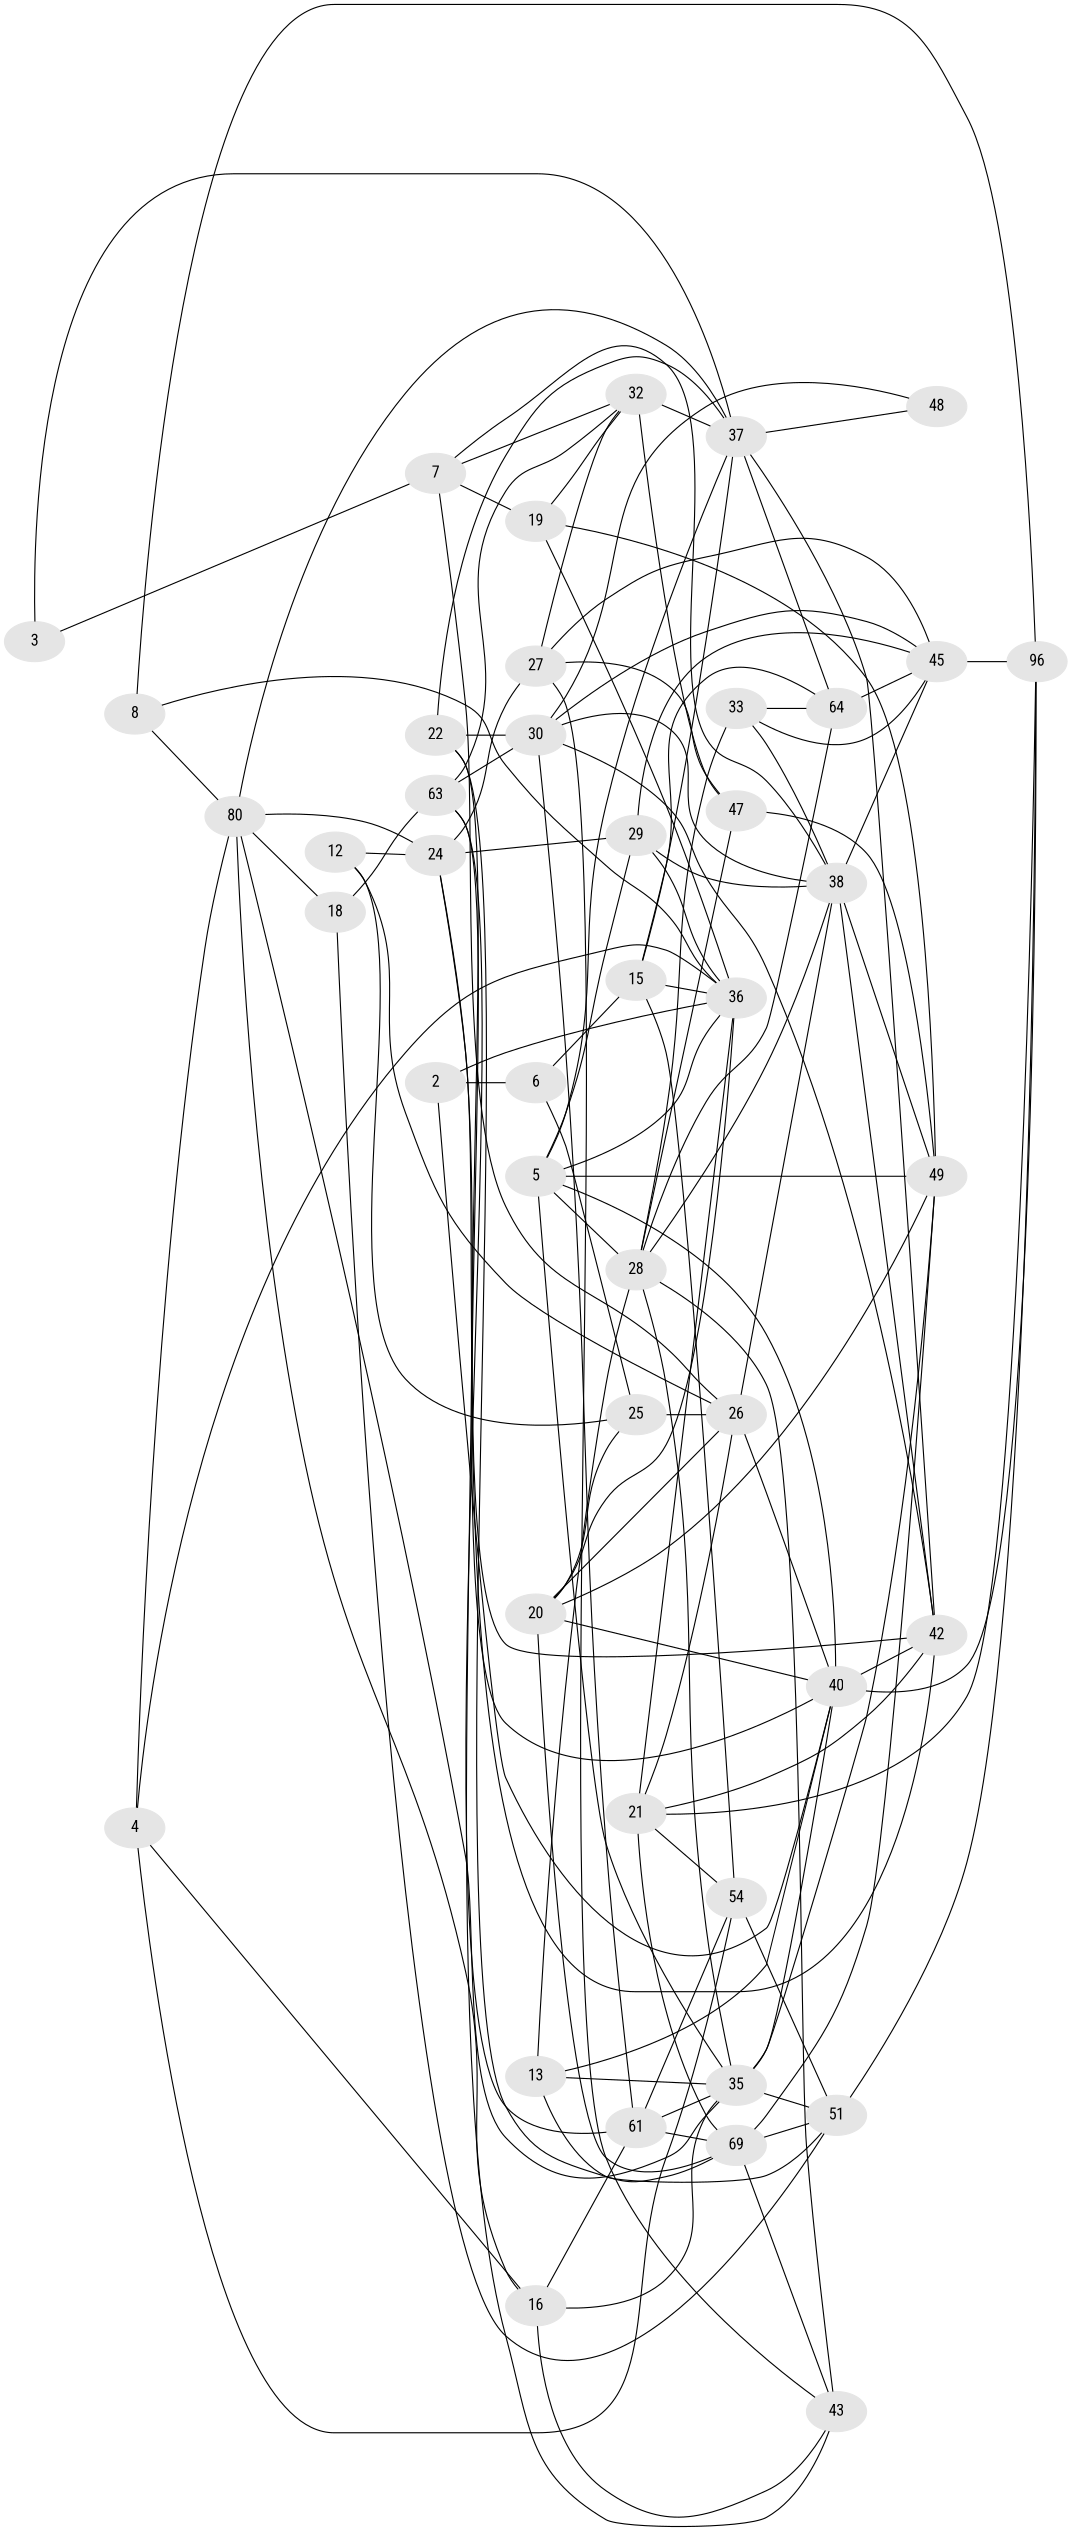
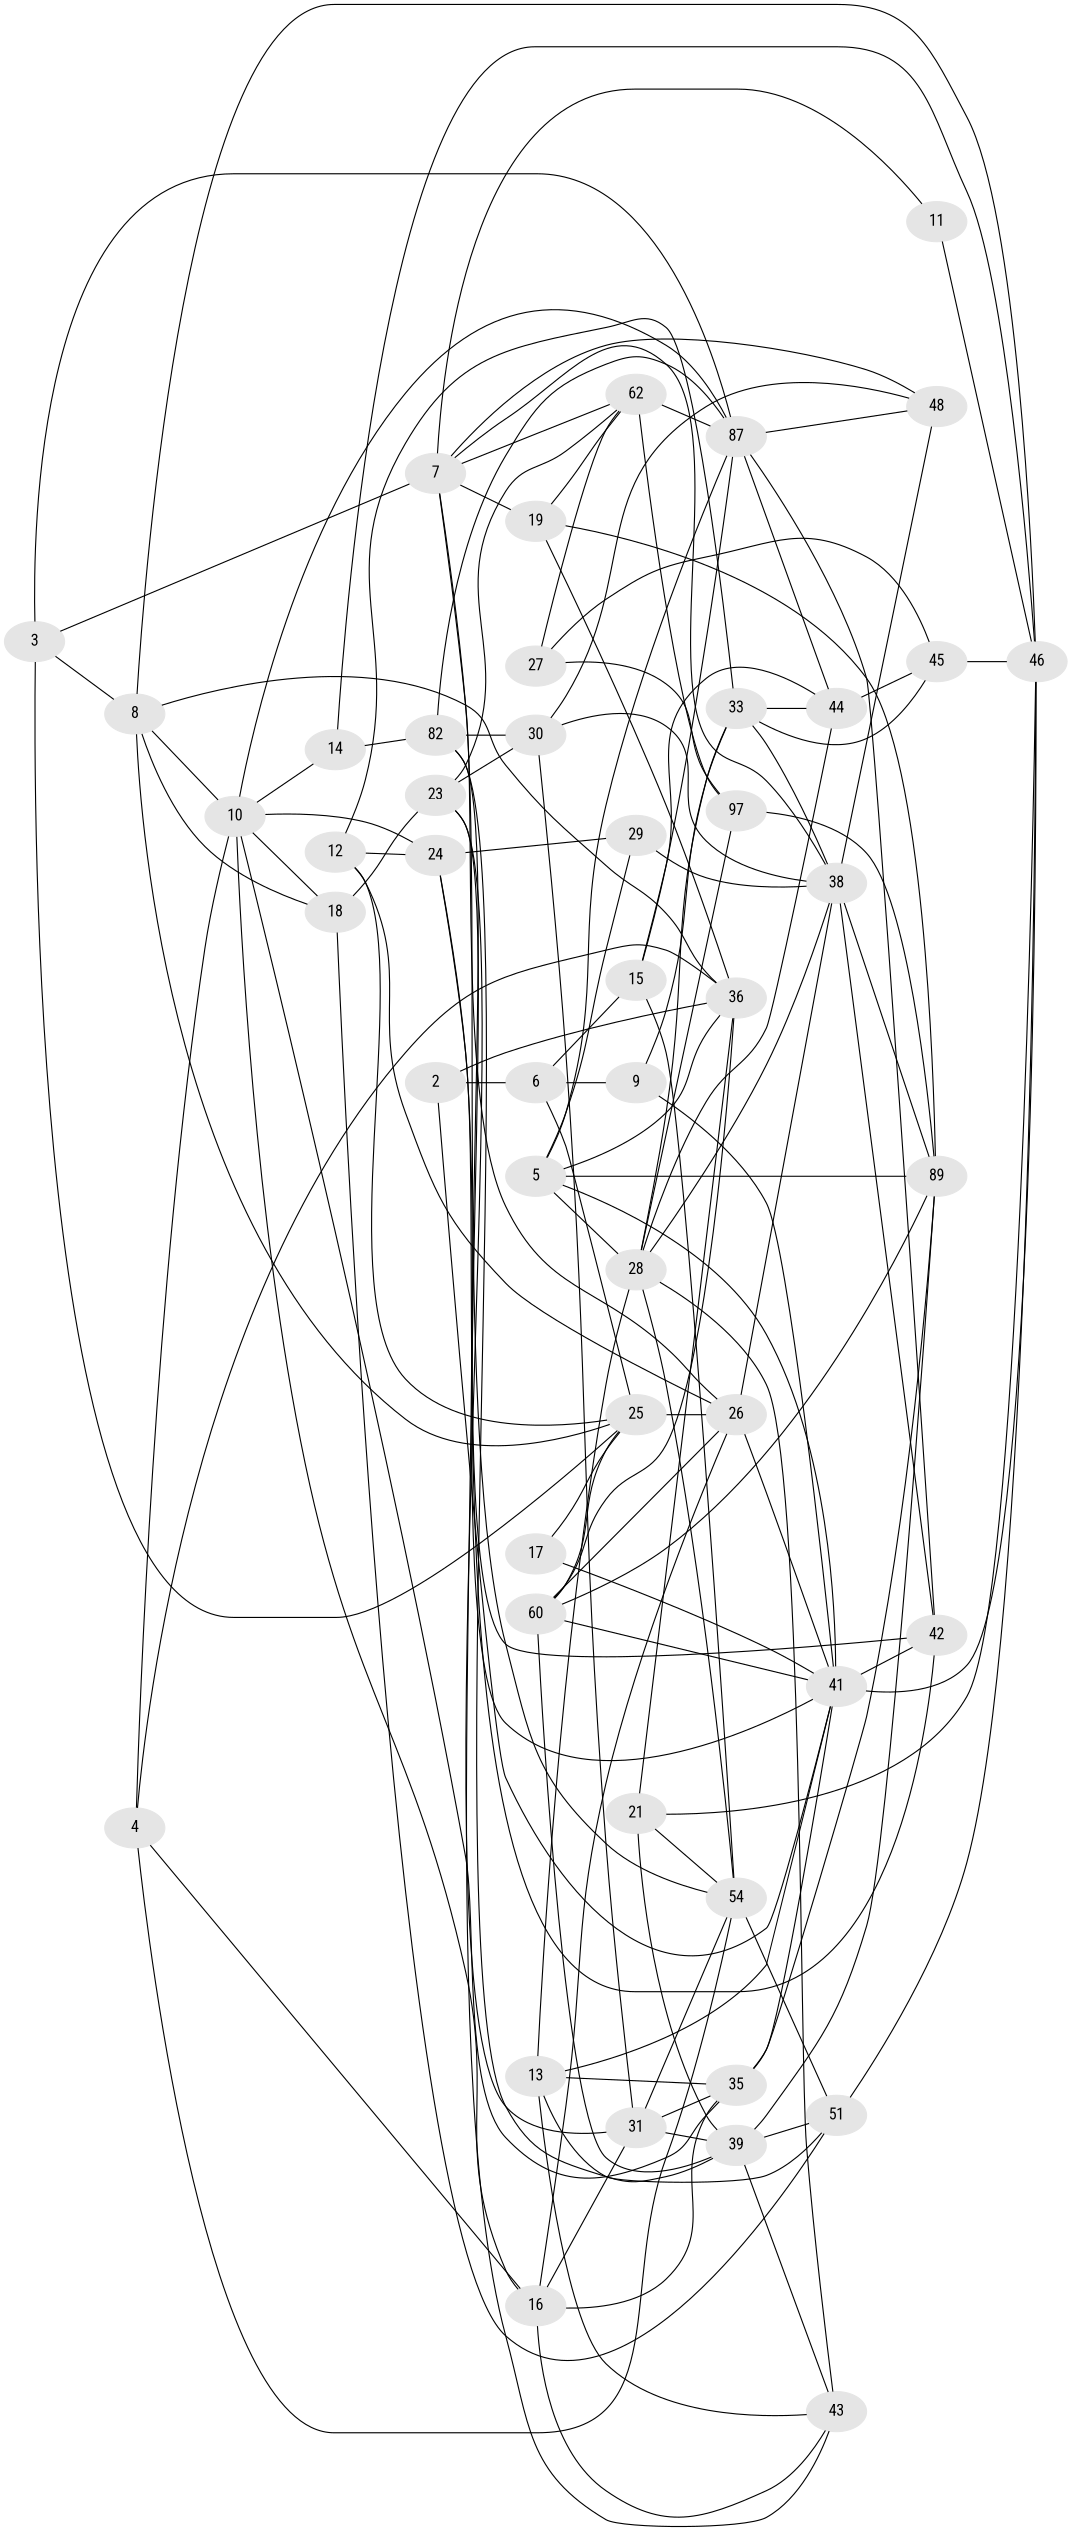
none -> (937, 222)
none -> (681, 340)
none -> (504, 353)
(636, 394) -> (636, 394)
(736, 437) -> (736, 437)
(728, 625) -> none
(721, 650) -> none
(1037, 662) -> (1037, 662)
none -> (85, 678)
(837, 708) -> (837, 708)
(436, 735) -> (436, 735)
none -> (335, 750)
(489, 754) -> none
(887, 772) -> (887, 645)
(436, 795) -> (436, 795)
(736, 811) -> (736, 811)
(235, 816) -> (235, 816)
none -> (201, 842)
(690, 927) -> none
(686, 989) -> none
none -> (636, 1083)
(828, 1136) -> none
(937, 1176) -> (937, 1176)
none -> (244, 1203)
none -> (91, 1388)
none -> (536, 1554)
(570, 1557) -> none
none -> (493, 1575)
(536, 1614) -> (536, 1614)
(696, 1616) -> (592, 1850)
(689, 1677) -> (698, 1582)
(837, 1686) -> (837, 1686)
(810, 1757) -> none
(581, 1805) -> (589, 2336)
(787, 2100) -> none
(636, 2128) -> (636, 2128)
(736, 2145) -> (736, 2145)
